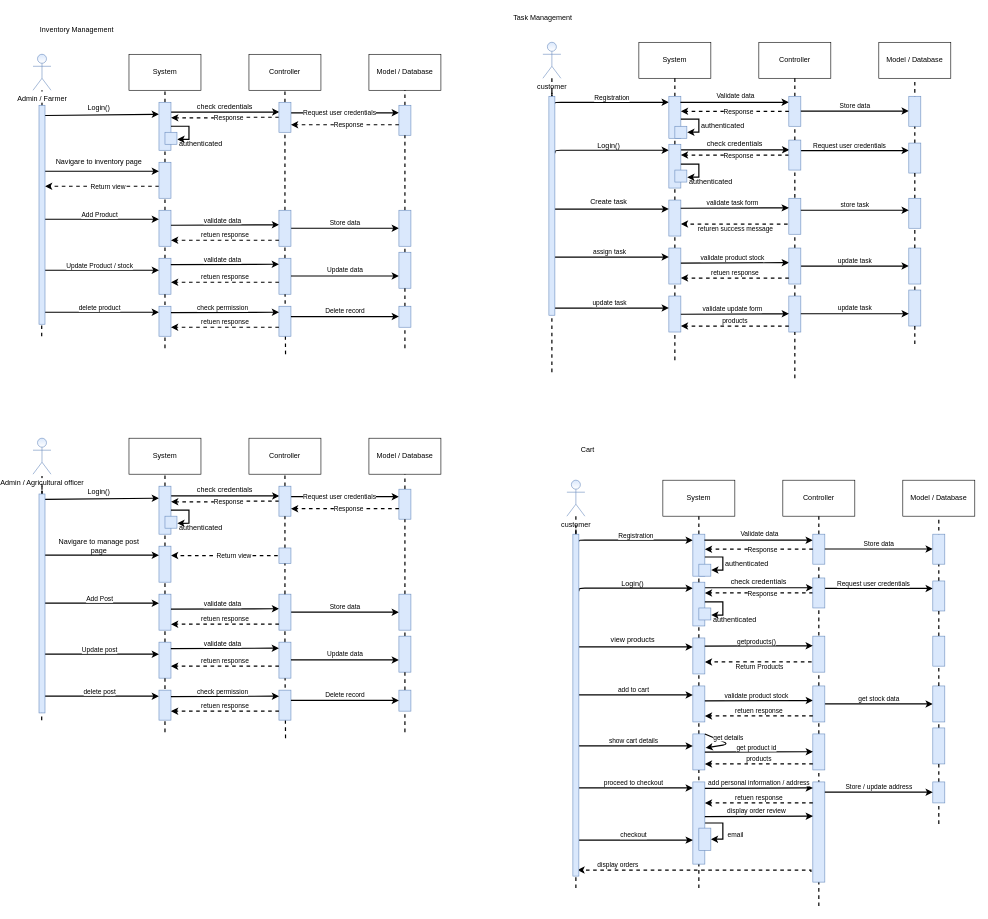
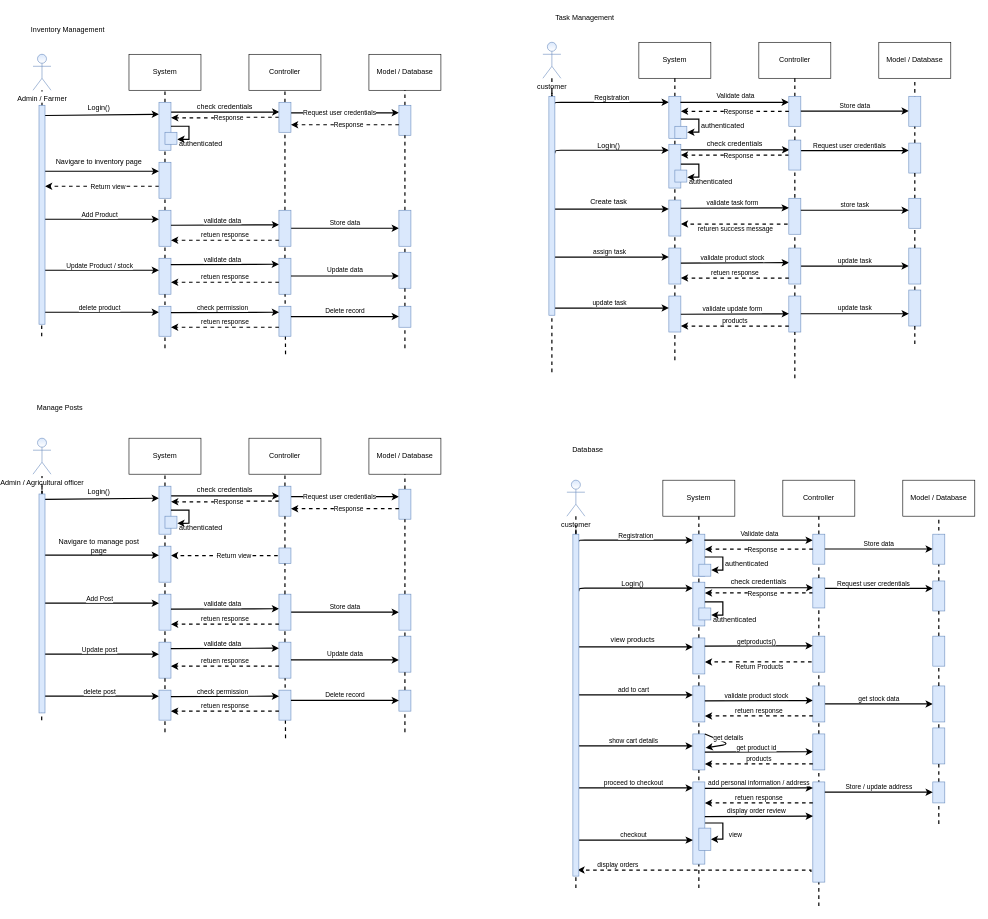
(543, 18) -> (585, 18)
(78, 30) -> (69, 30)
none -> (60, 408)
(588, 450) -> (588, 450)
(736, 835) -> (736, 835)
